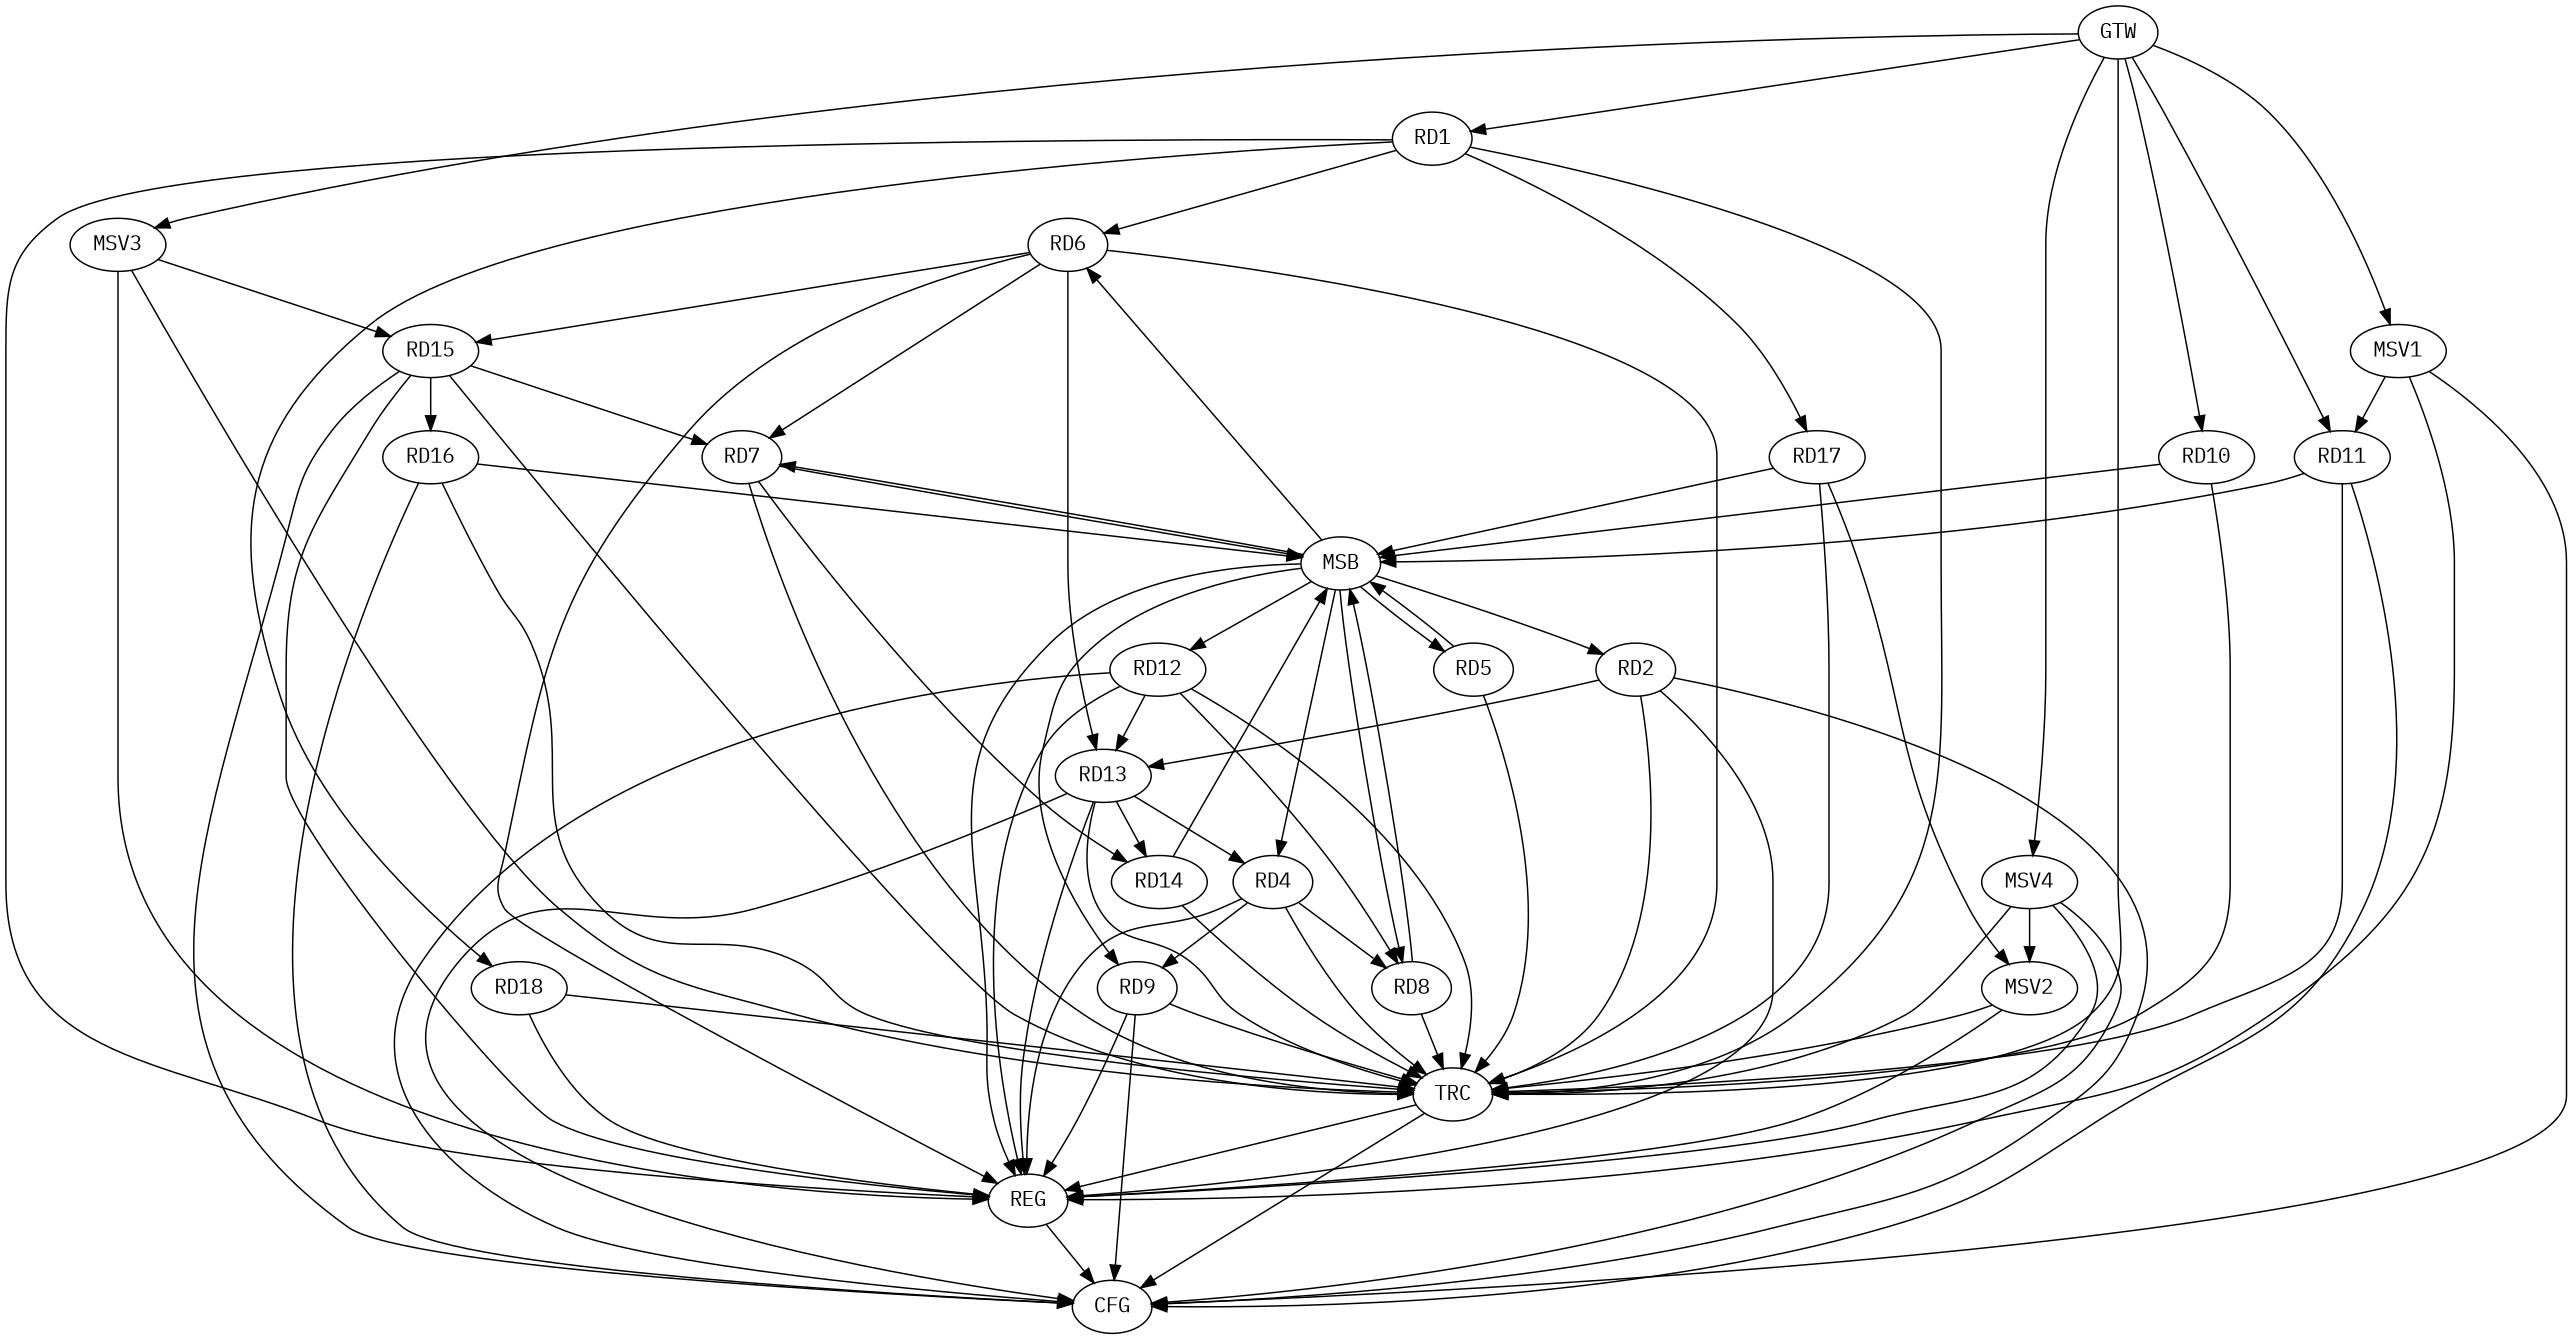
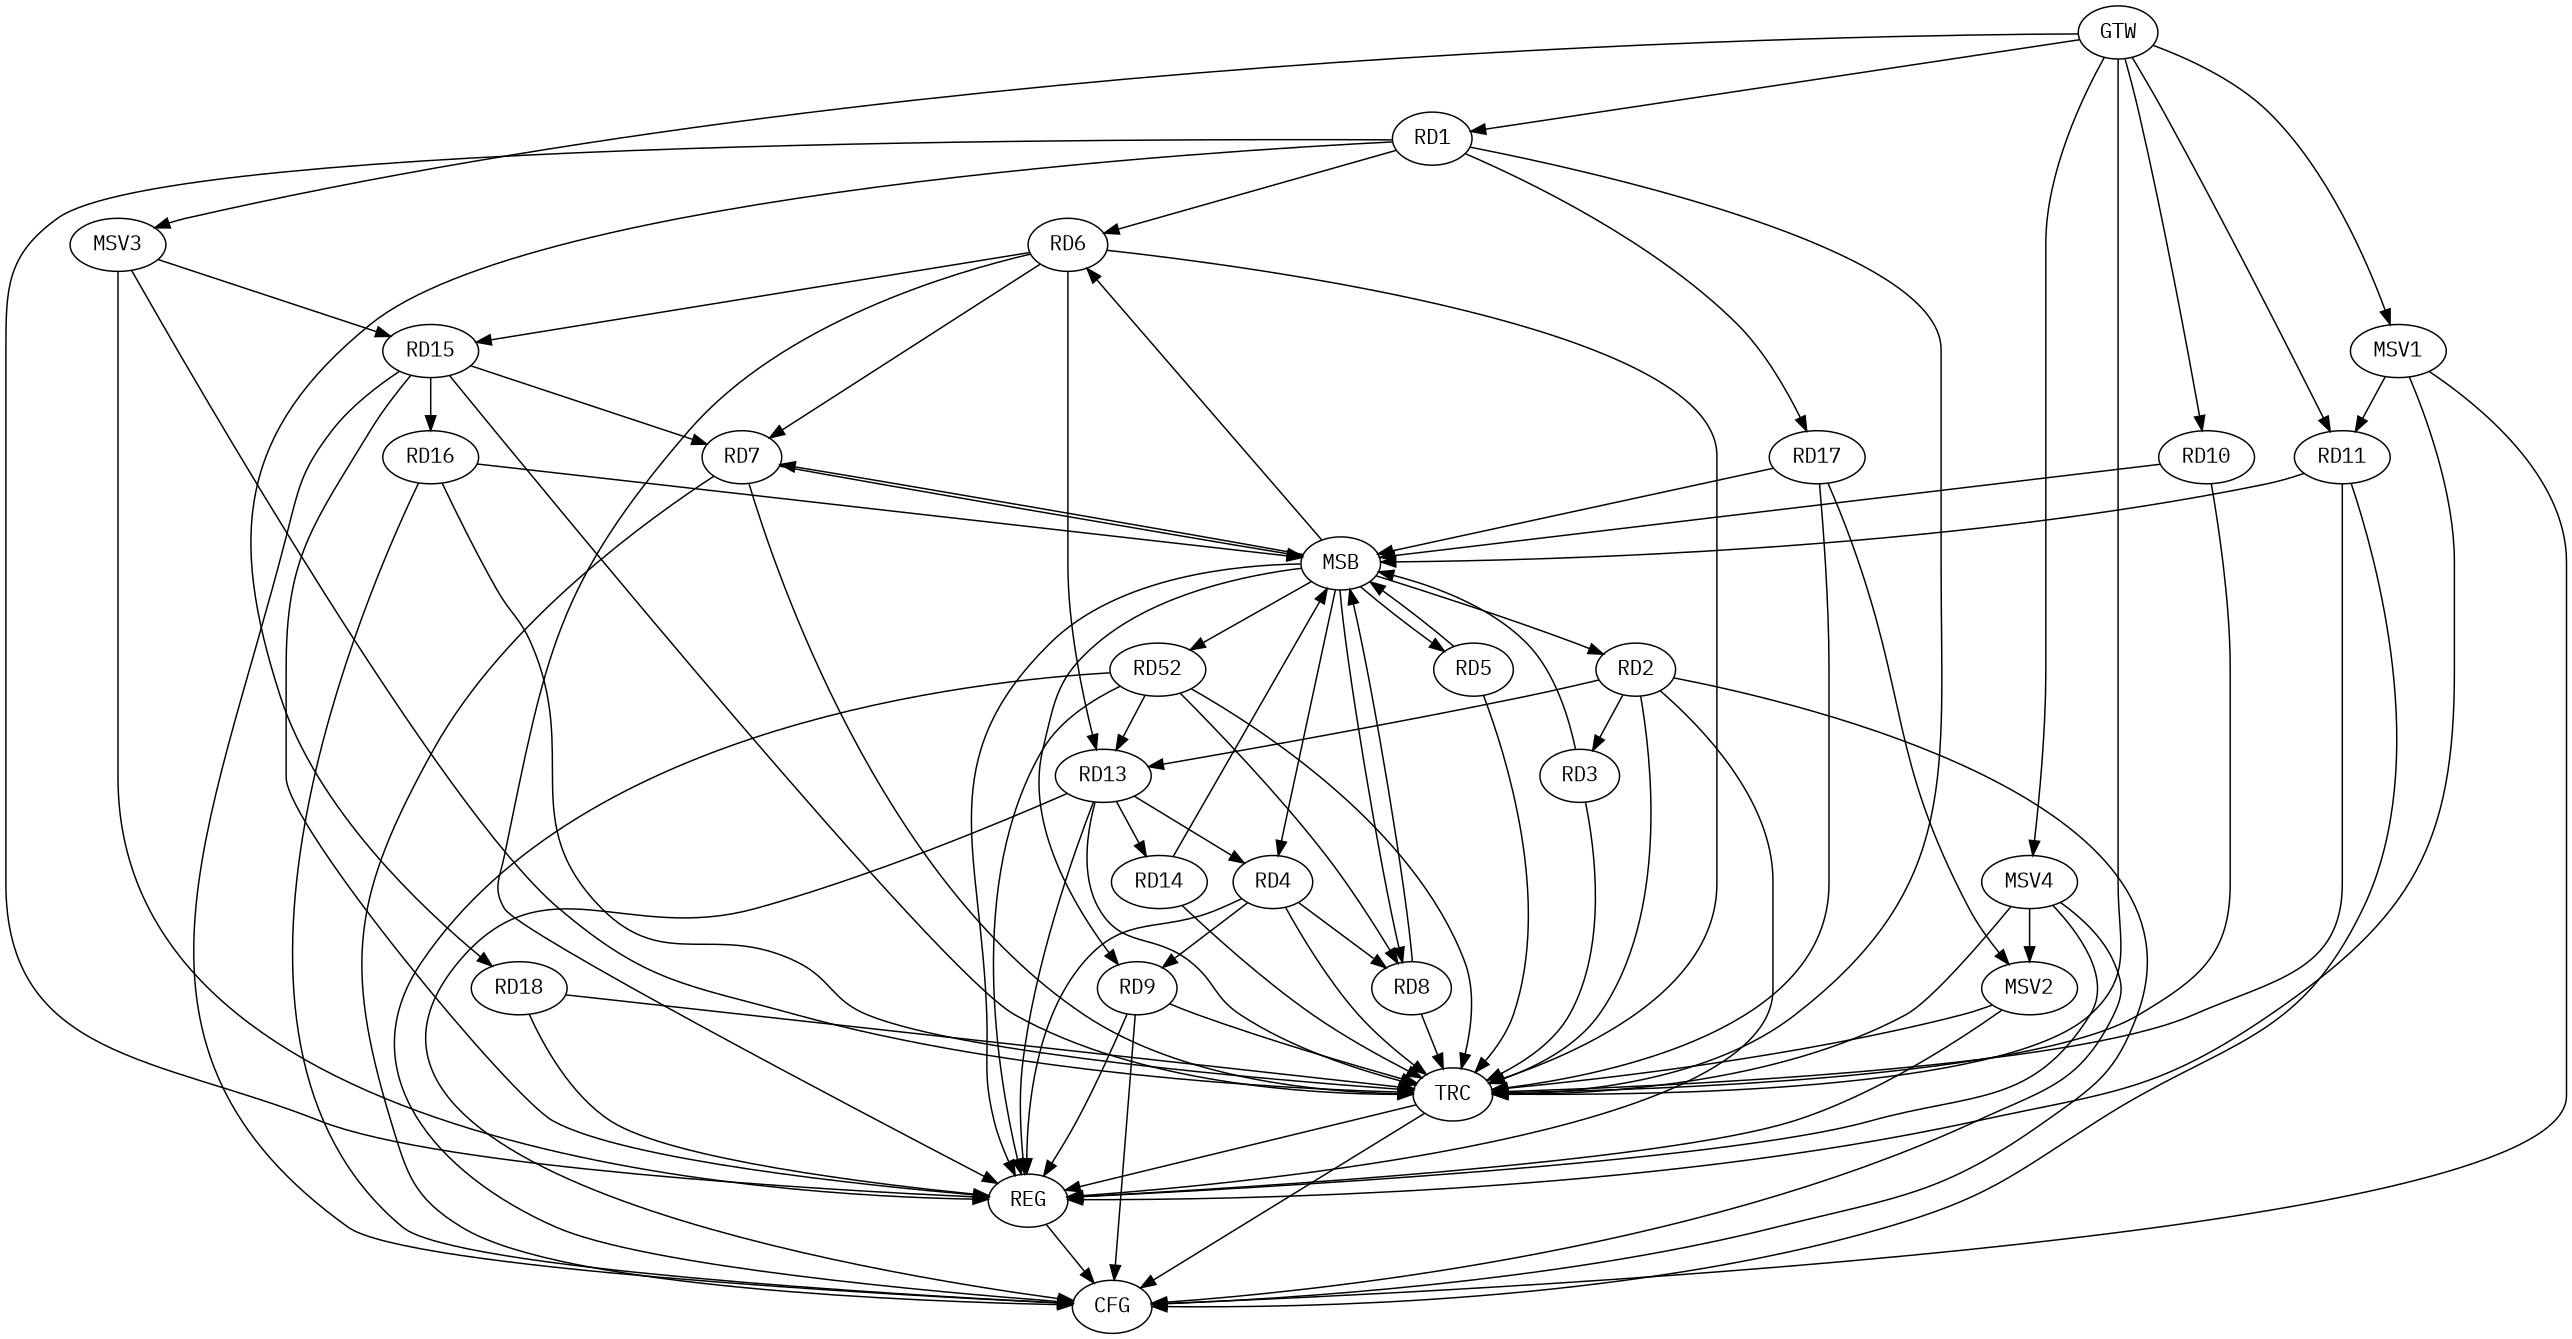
(1158, 670) -> (1158, 670)
(922, 682) -> (375, 1061)
none -> (1580, 776)
